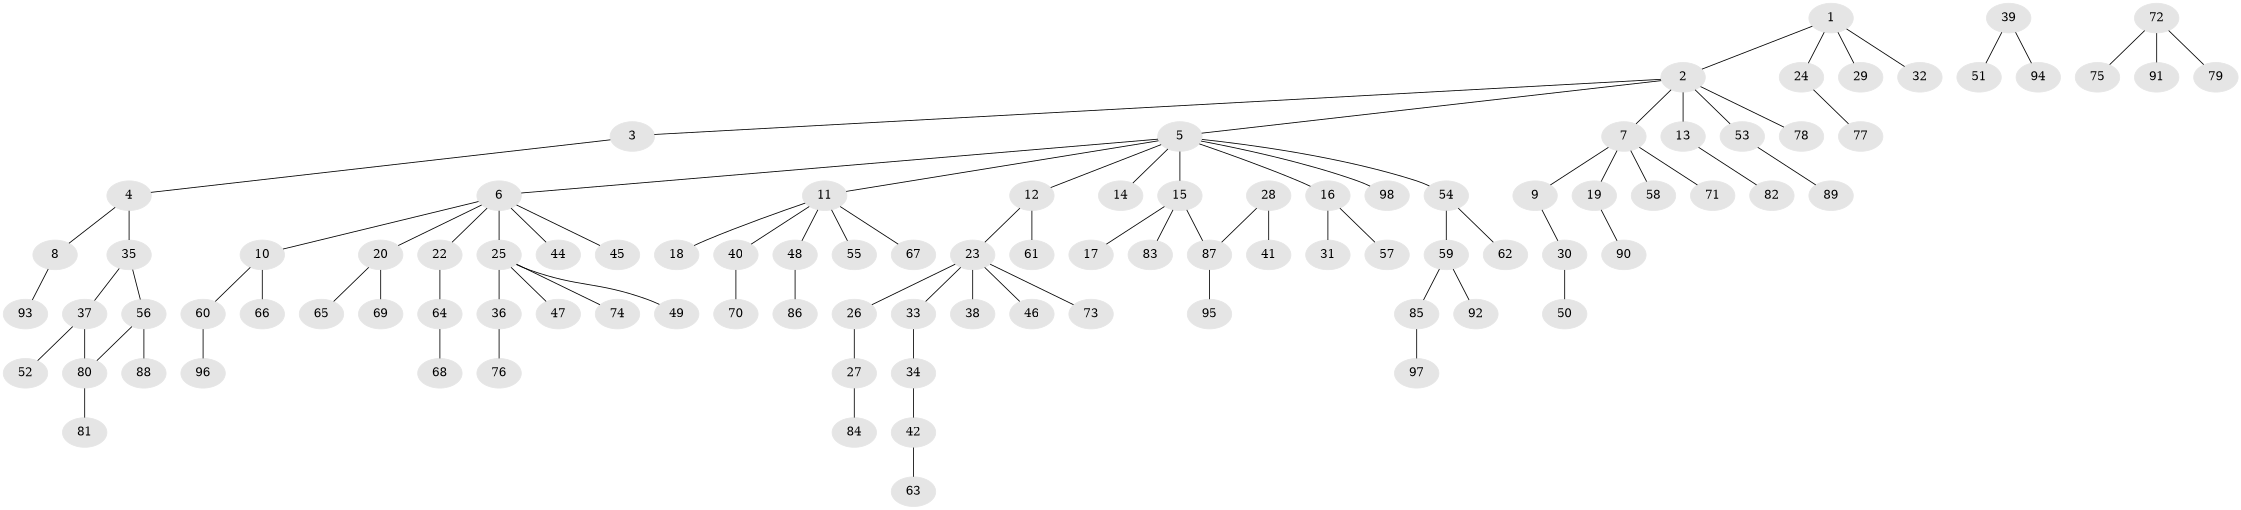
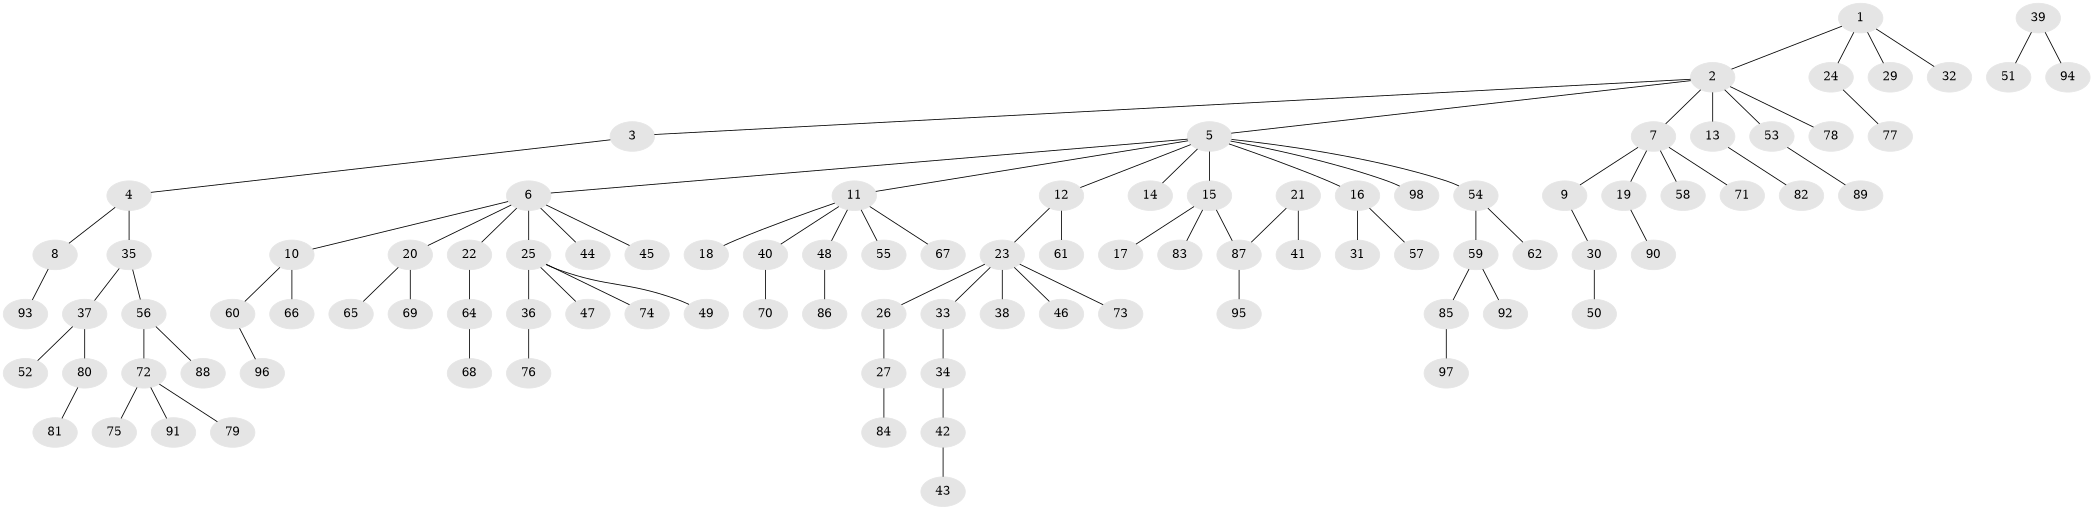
(1269, 196) -> (1298, 196)
(114, 344) -> (144, 344)
(913, 492) -> (943, 492)
